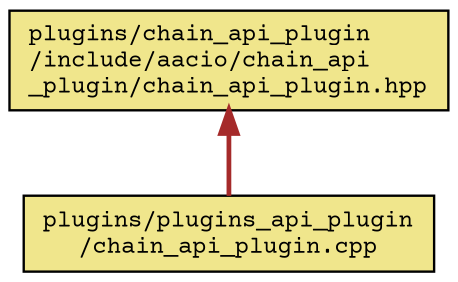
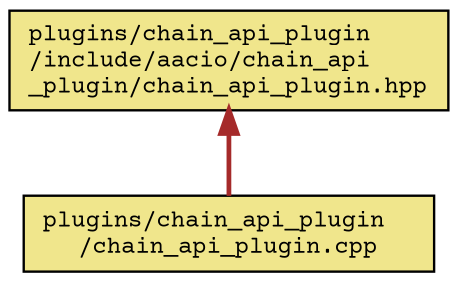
(229, 234) -> (229, 234)
